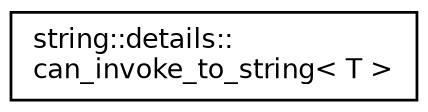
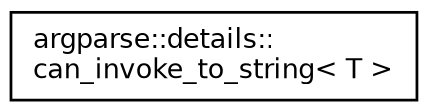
(214, 56) -> (214, 56)
